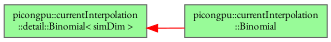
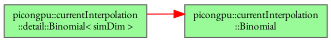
(171, 28) -> (160, 14)
